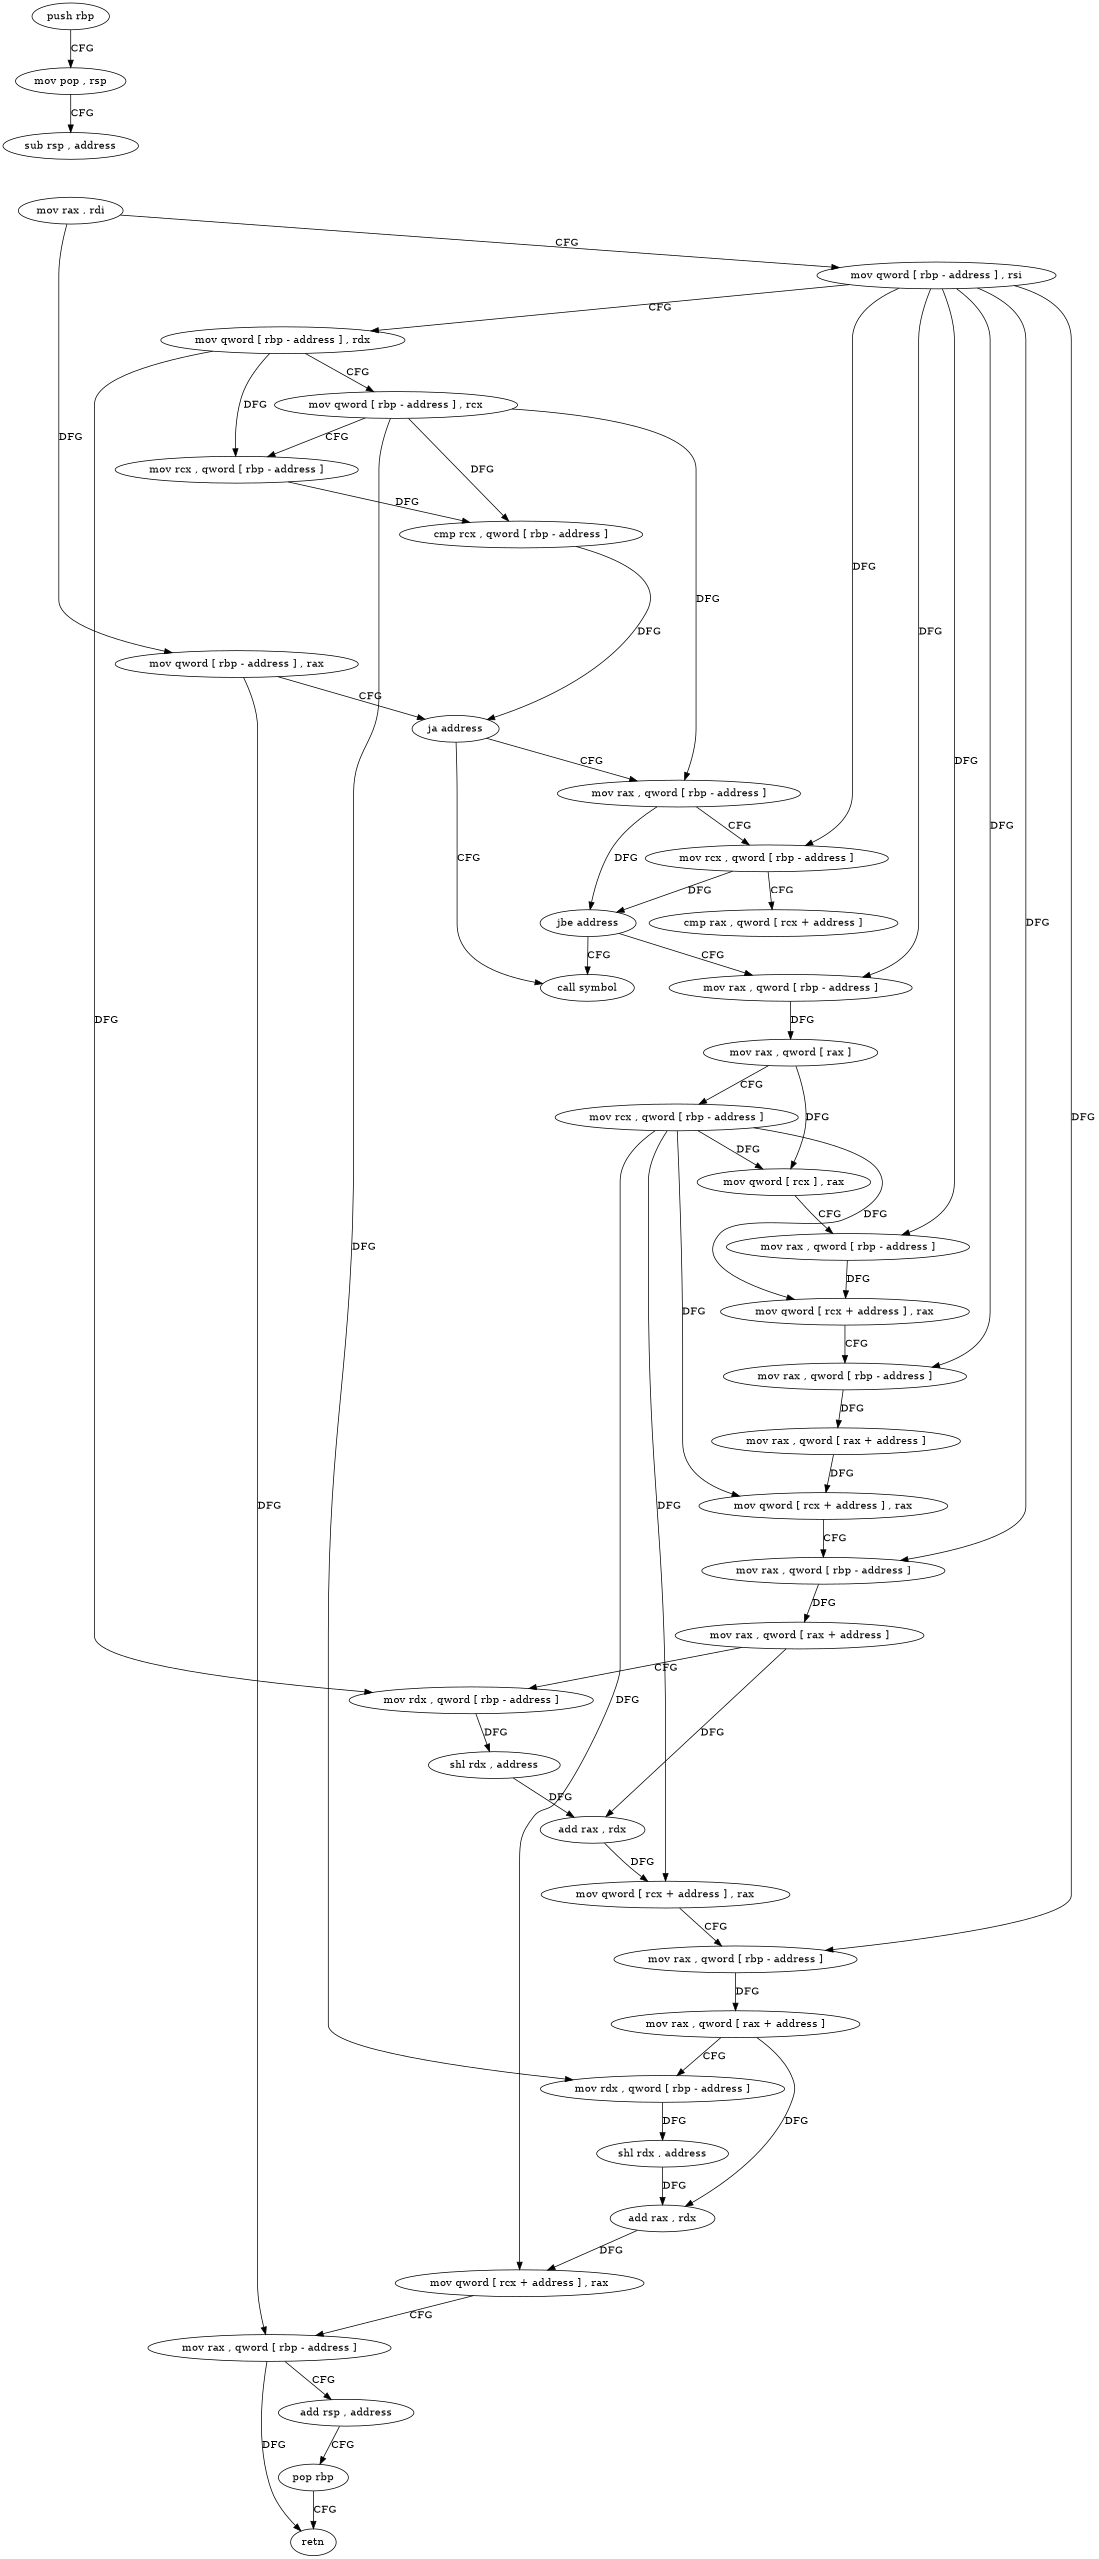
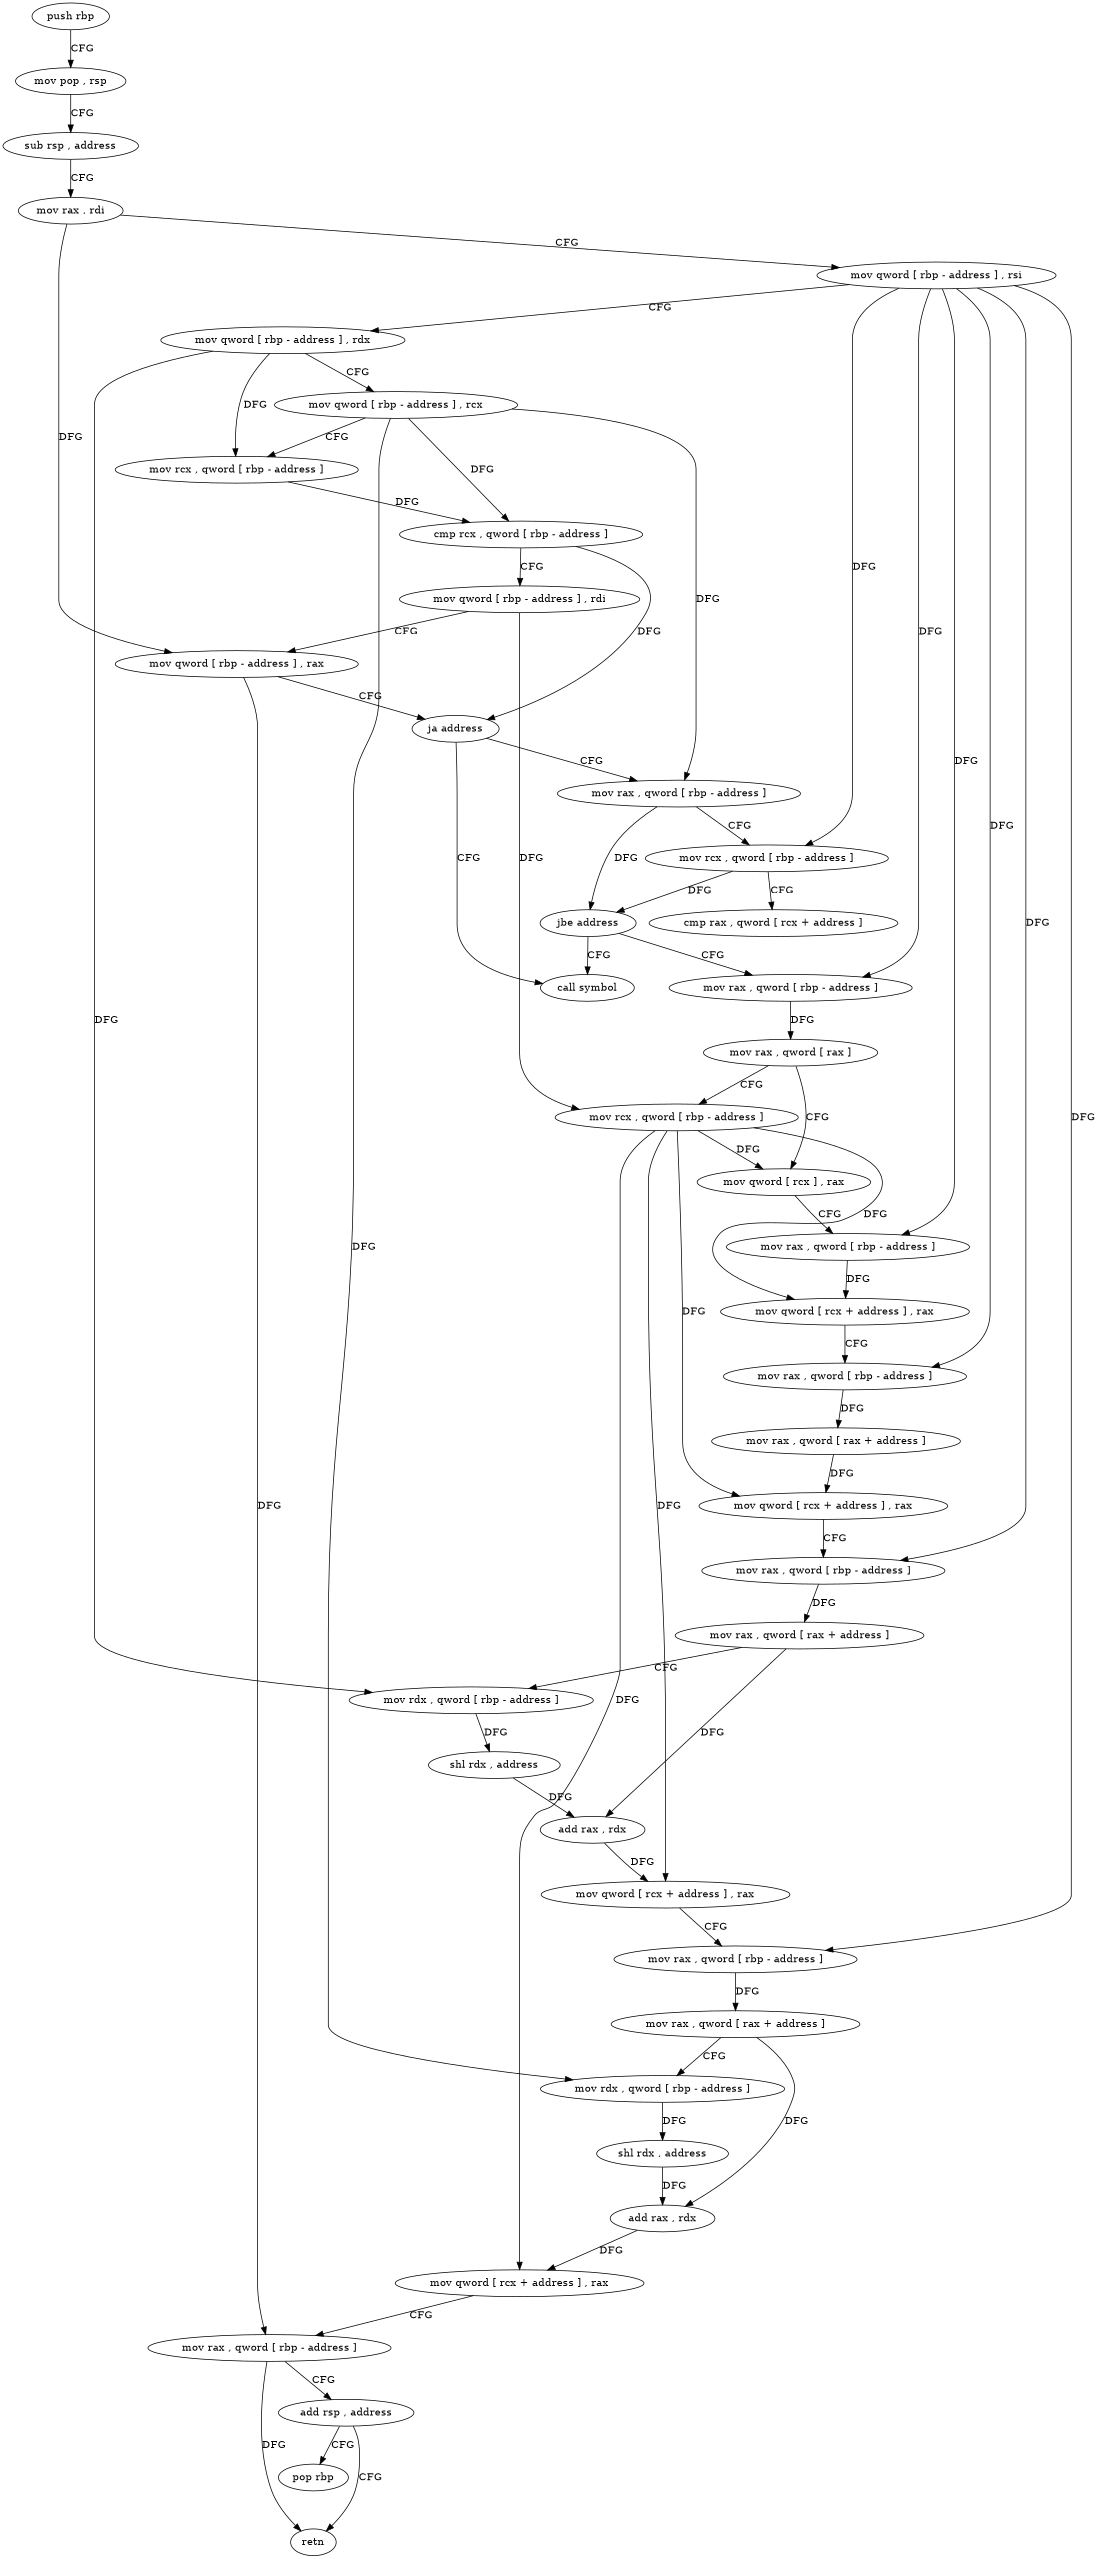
none -> (71, 175)
none -> (520, 599)
(818, 1117) -> (818, 1117)
(313, 2506) -> (358, 2479)
